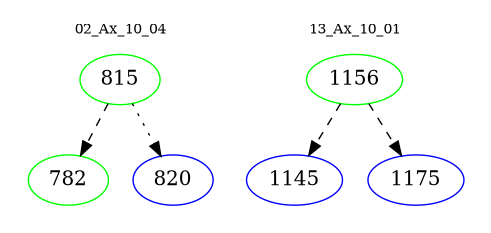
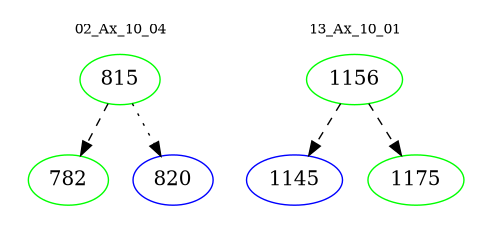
(416, 180) -> (416, 180)
